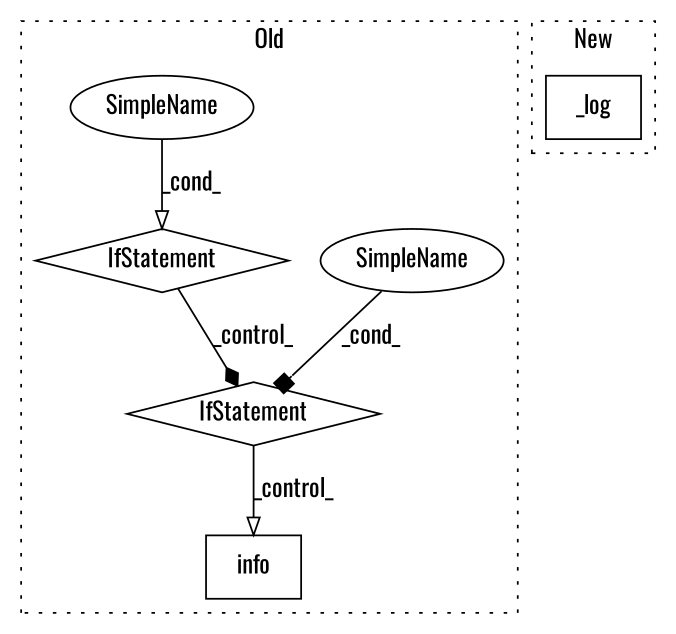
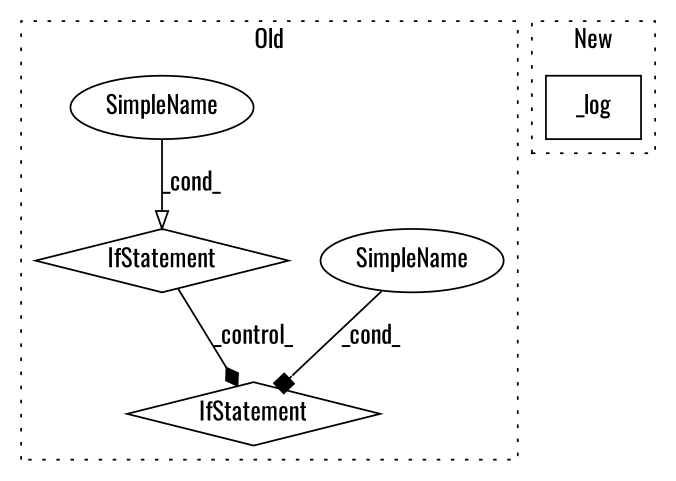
(254, 567) -> none
